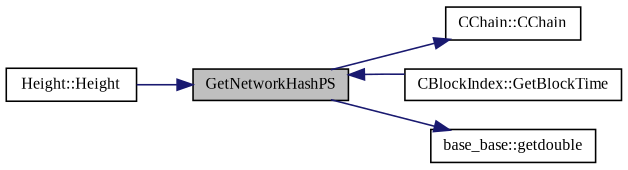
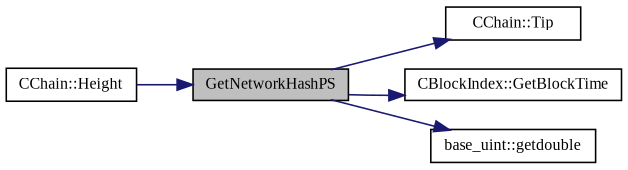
(513, 24) -> (513, 24)
(384, 74) -> (369, 95)
(71, 85) -> (71, 85)
(513, 146) -> (513, 146)
